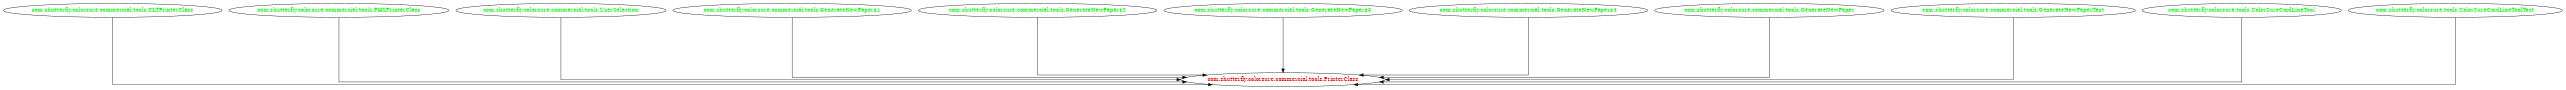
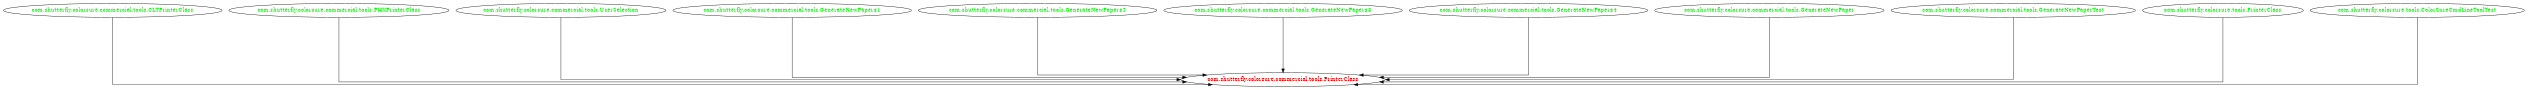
(2242, 10) -> (2223, 10)
